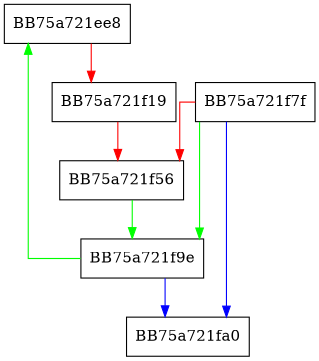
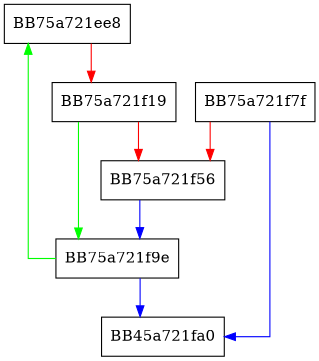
(200, 175) -> (78, 175)
(132, 214) -> (140, 214)
(188, 337) -> (163, 337)
